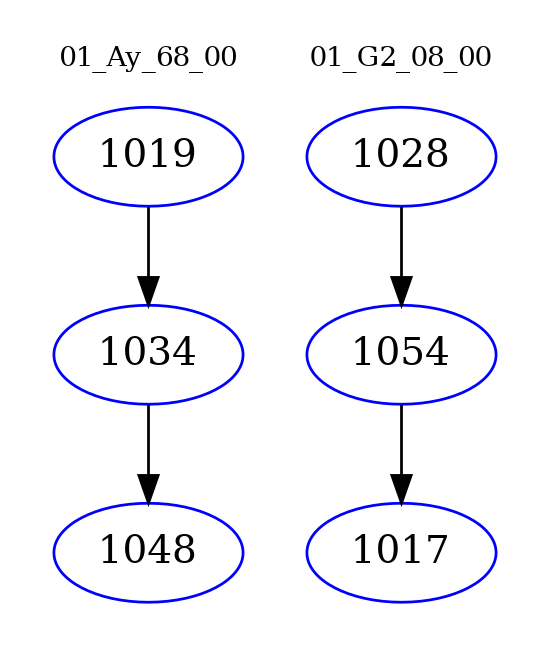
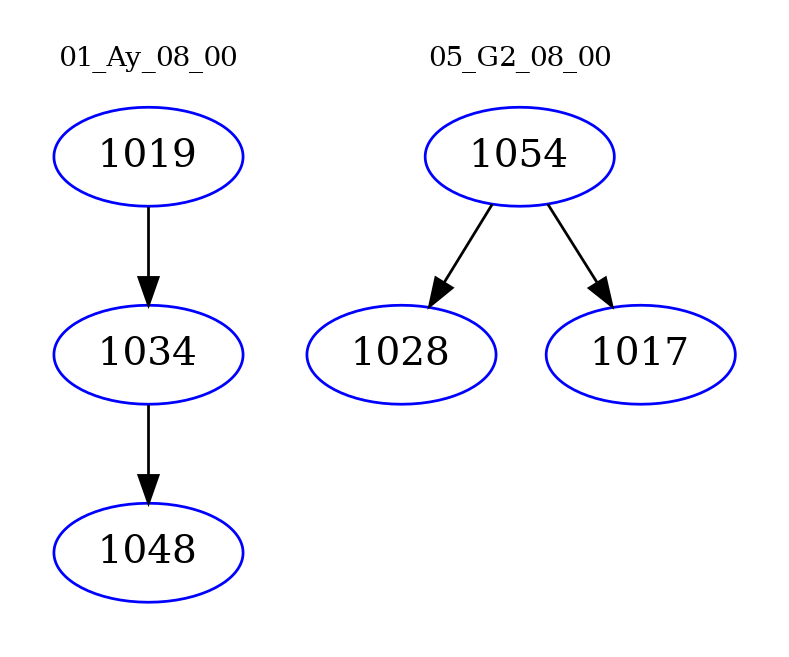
(148, 59) -> (148, 59)
(402, 59) -> (521, 59)
(402, 242) -> (468, 243)
